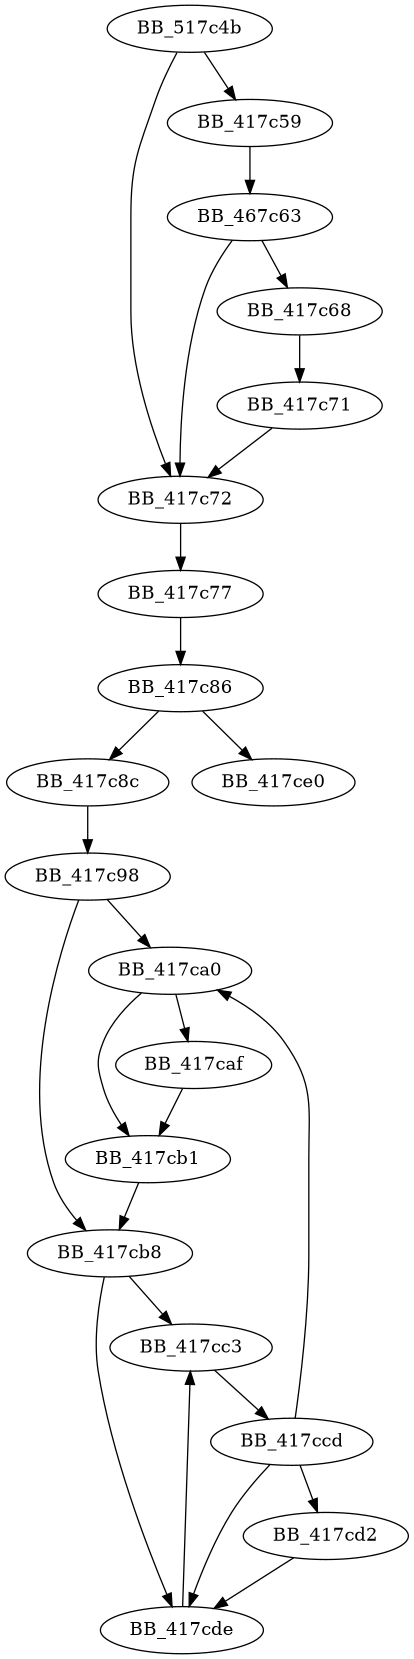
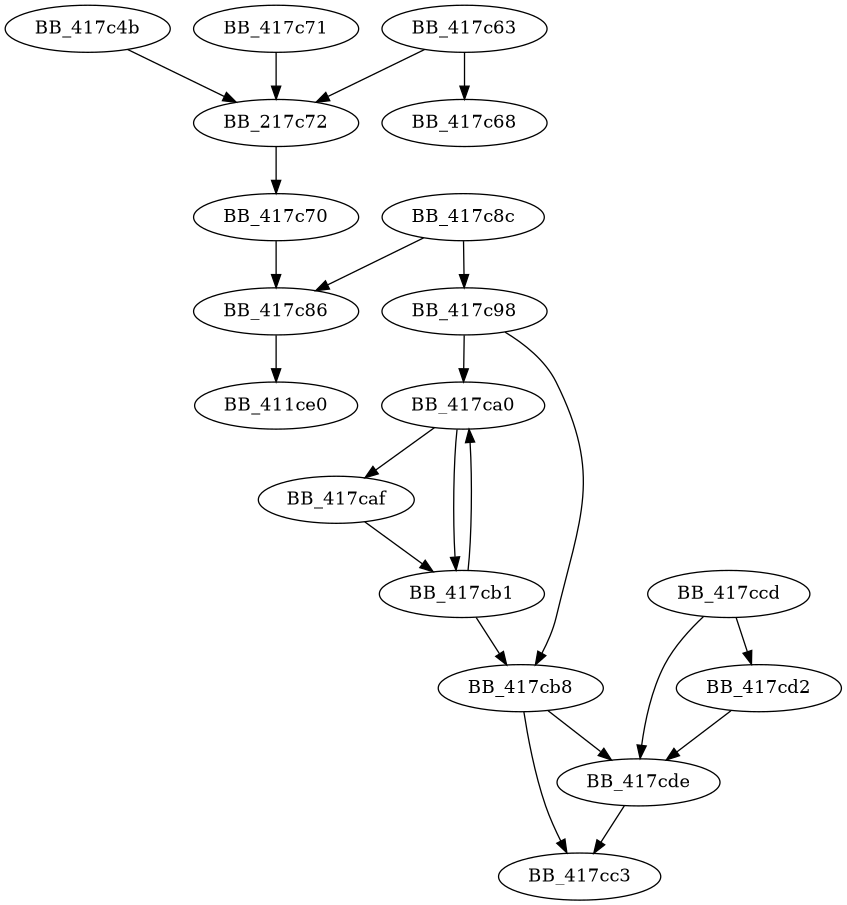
(190, 29) -> (88, 29)
(250, 123) -> none
(250, 217) -> (465, 29)
(300, 352) -> none
(181, 500) -> (276, 123)
(181, 594) -> (276, 217)
(139, 731) -> (376, 261)
(273, 782) -> (276, 406)
(309, 1192) -> (471, 506)
(236, 1390) -> none
